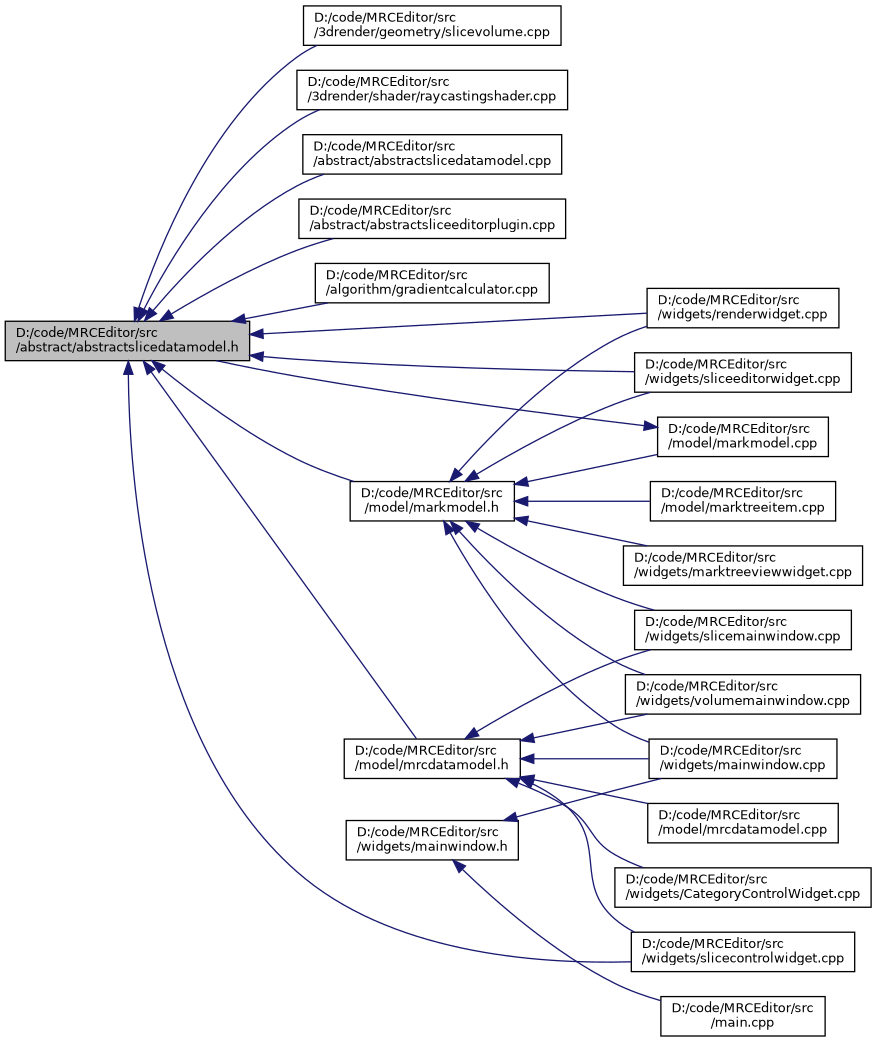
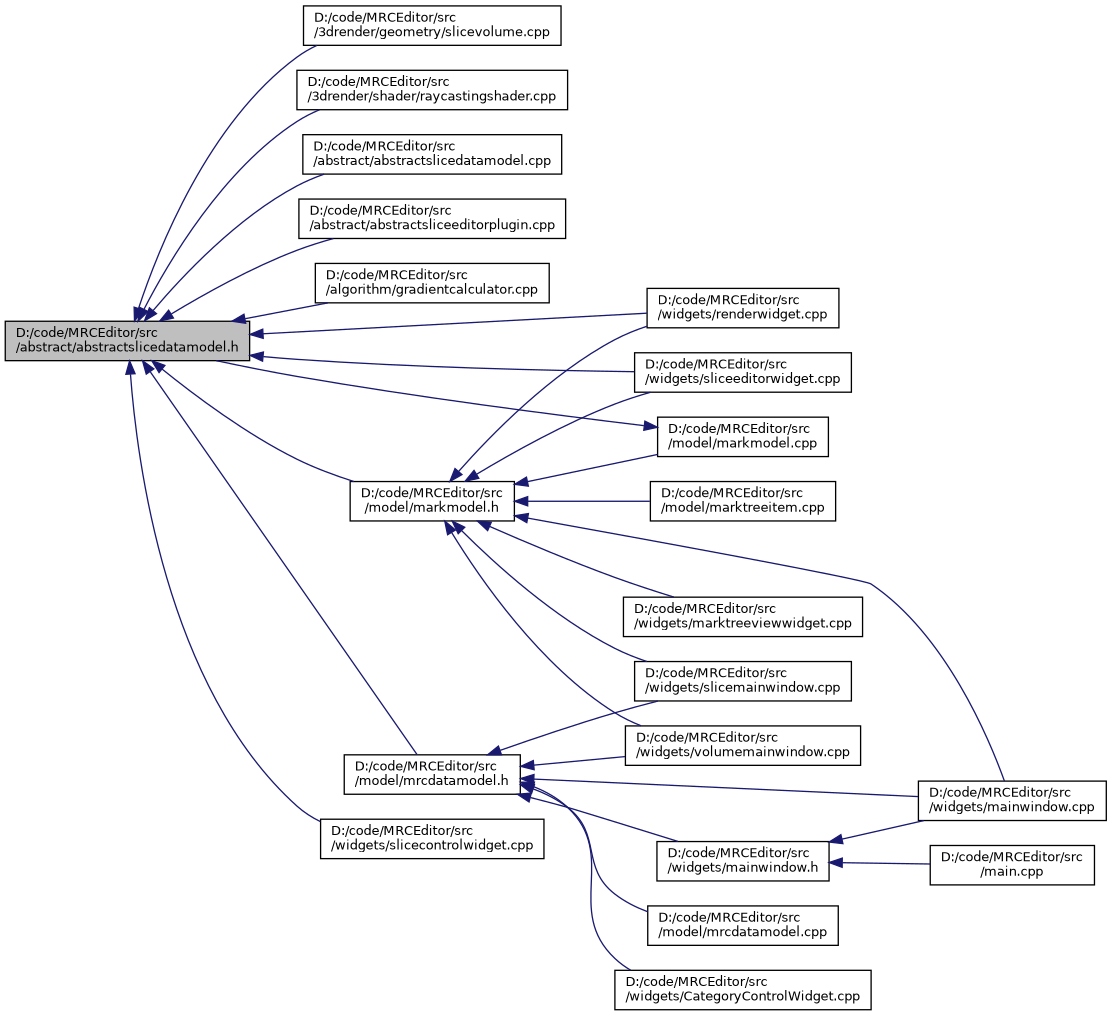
(590, 854) -> (604, 819)
